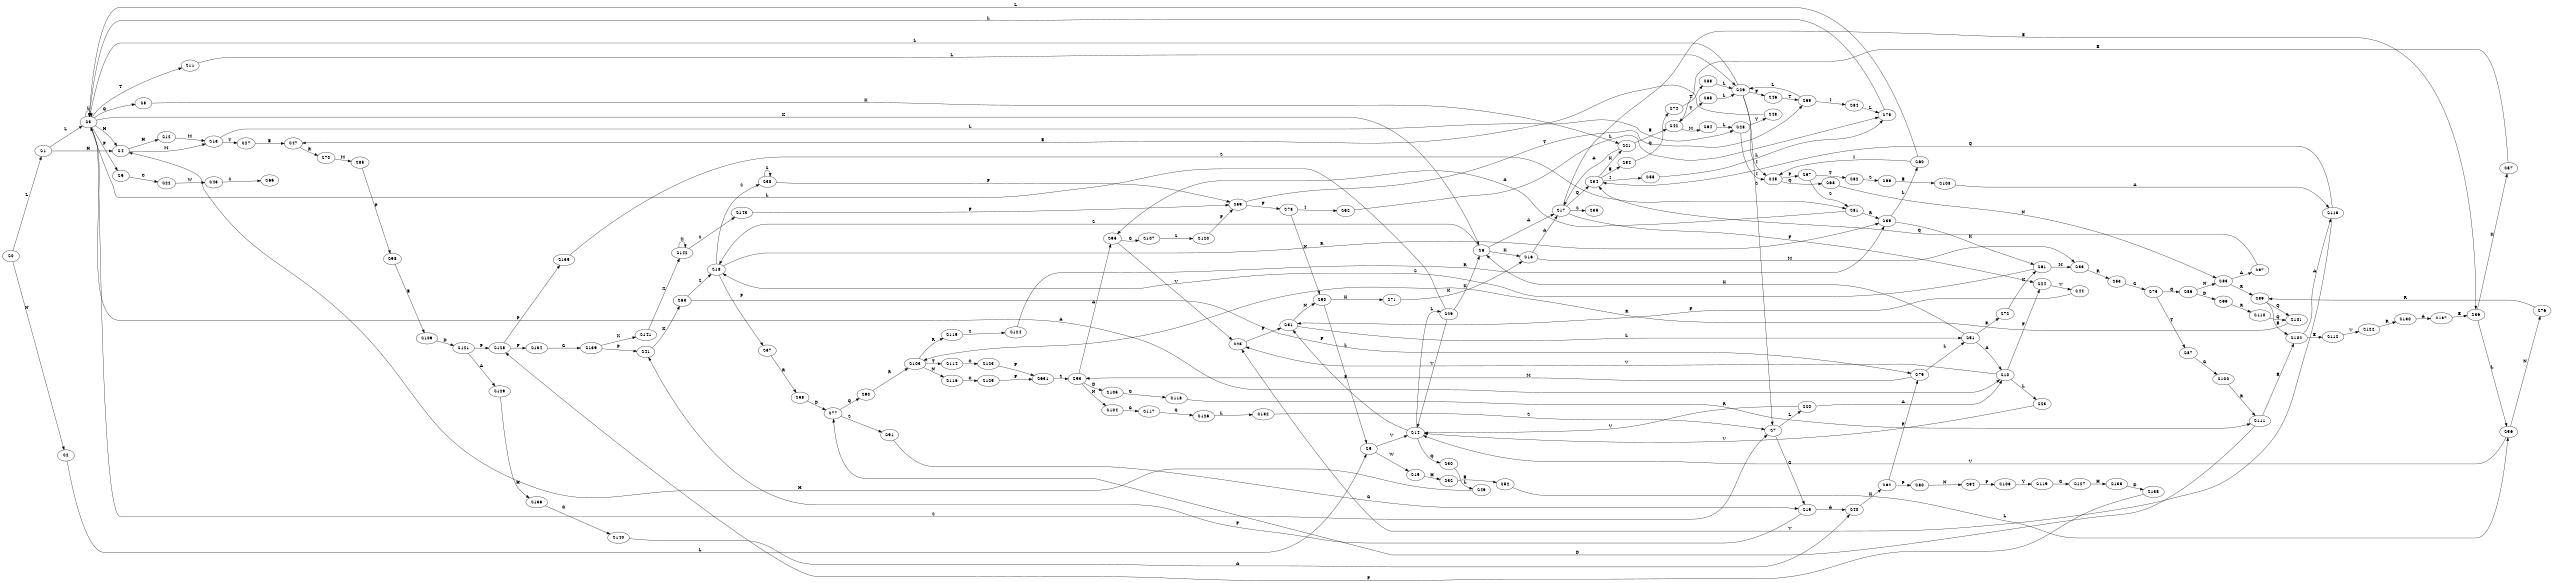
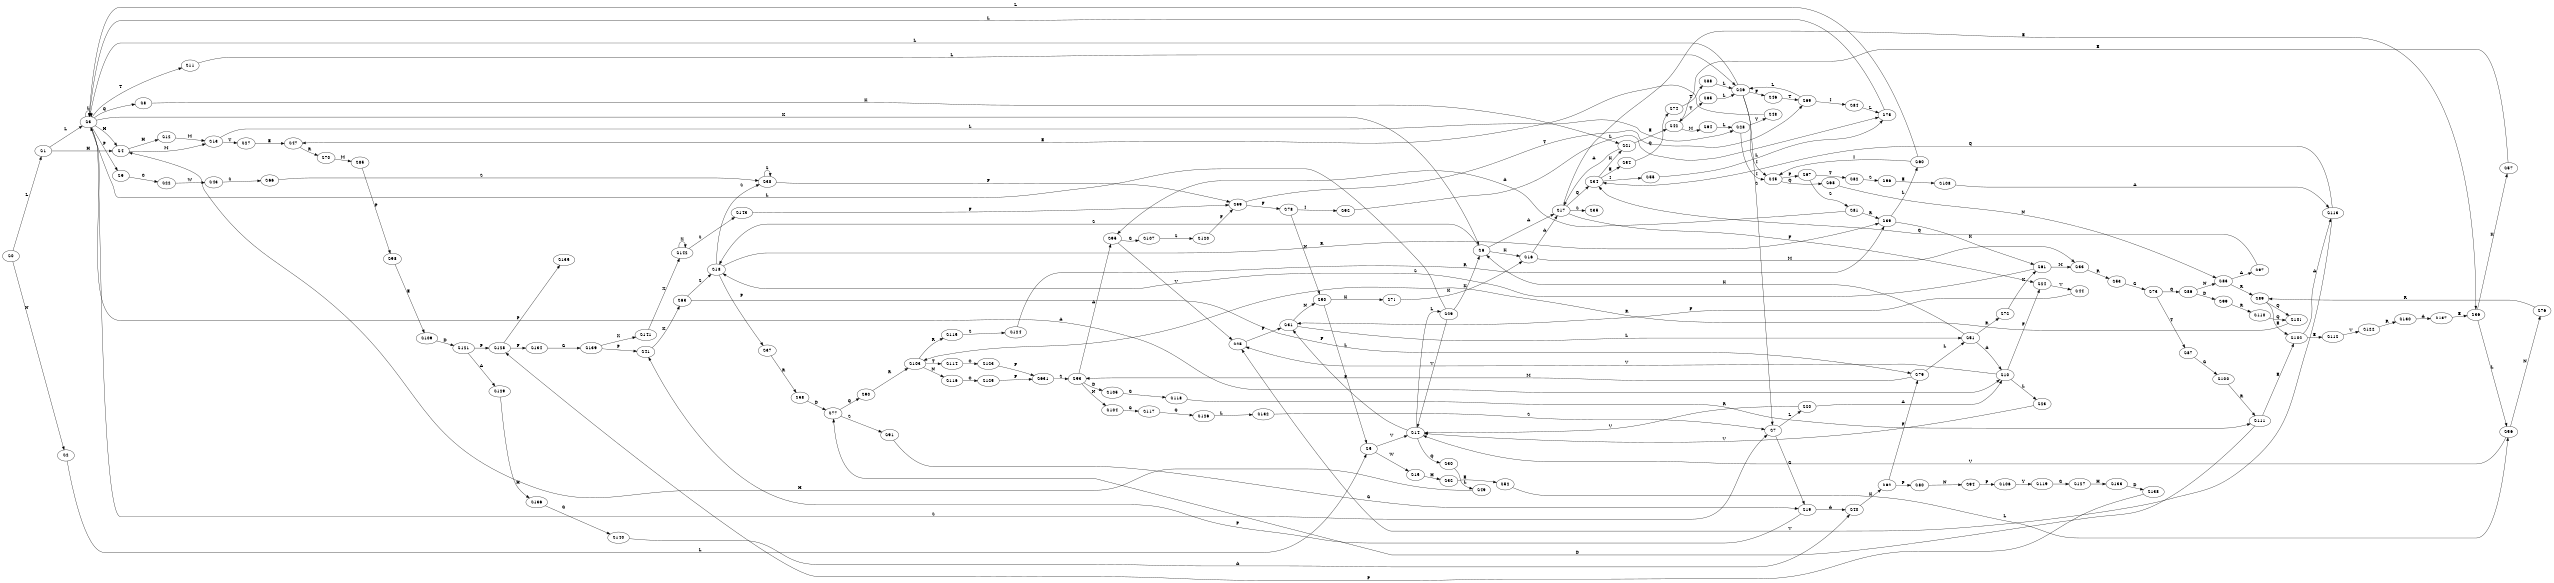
(1199, 157) -> none
none -> (517, 178)
